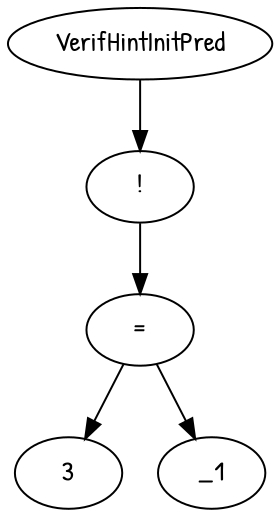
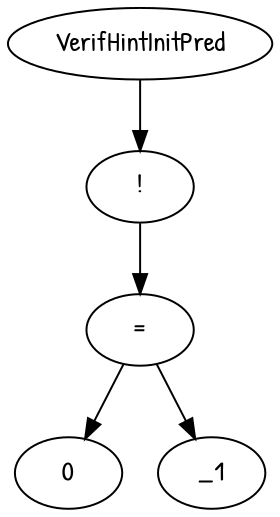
(69, 473) -> (69, 473)
